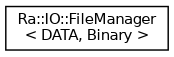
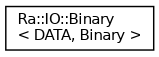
(87, 28) -> (80, 28)
